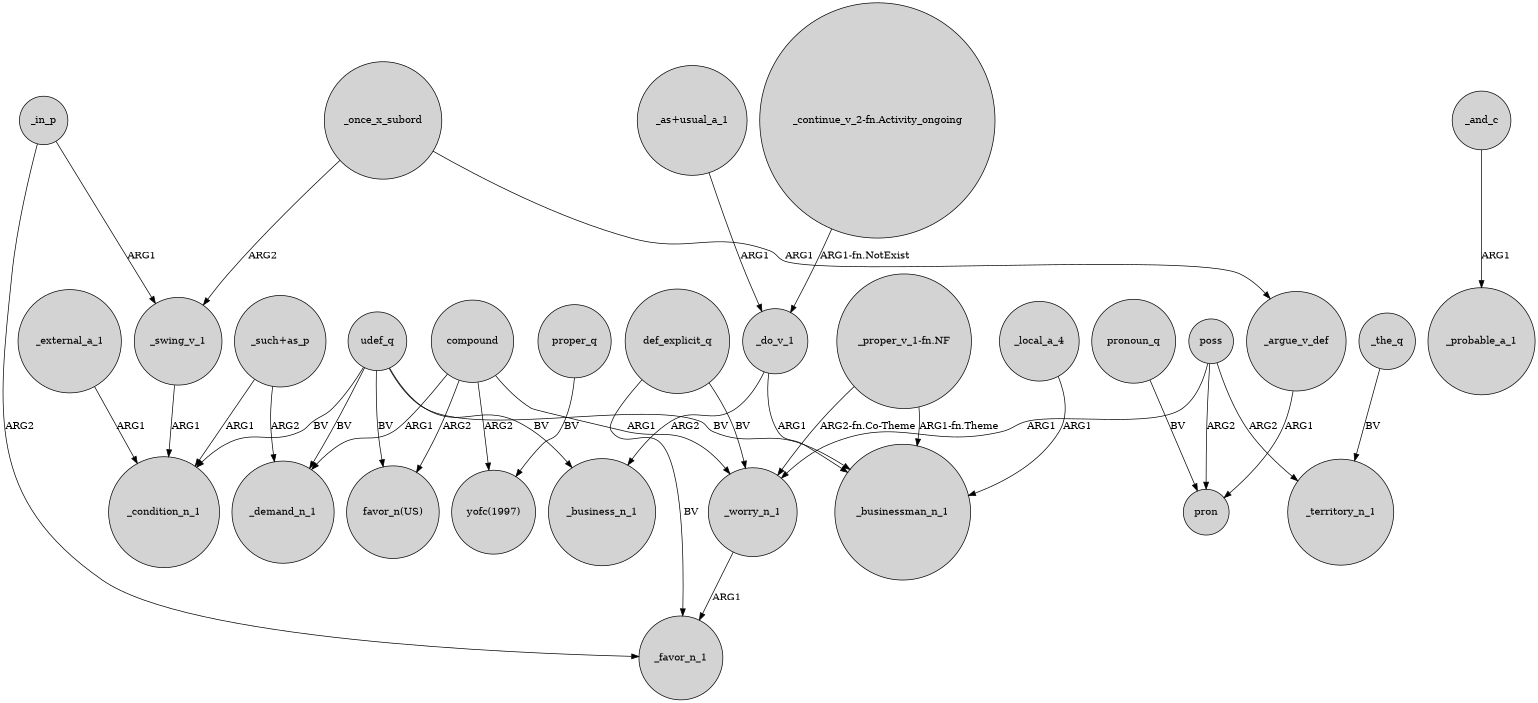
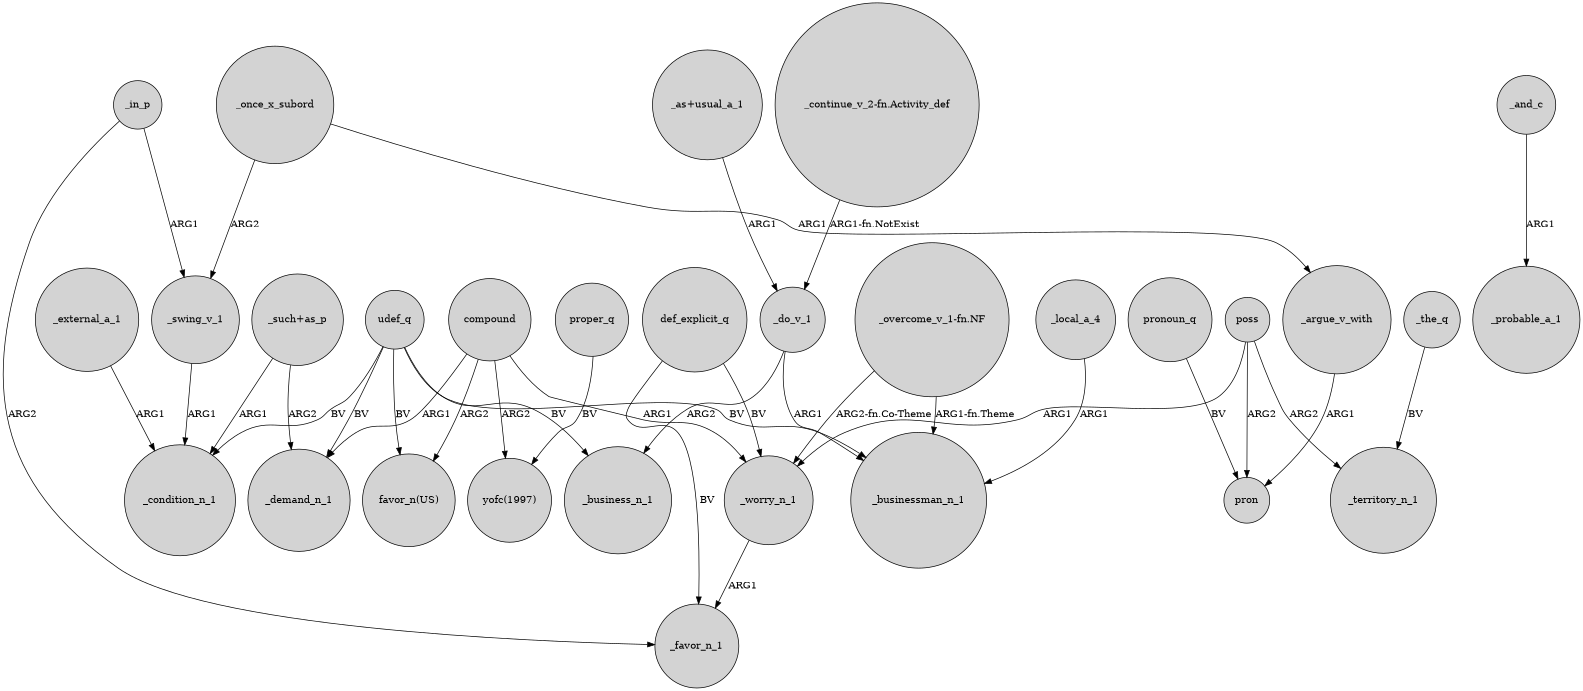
(877, 120) -> (877, 105)
(904, 341) -> (932, 320)
(1296, 341) -> (1337, 320)
